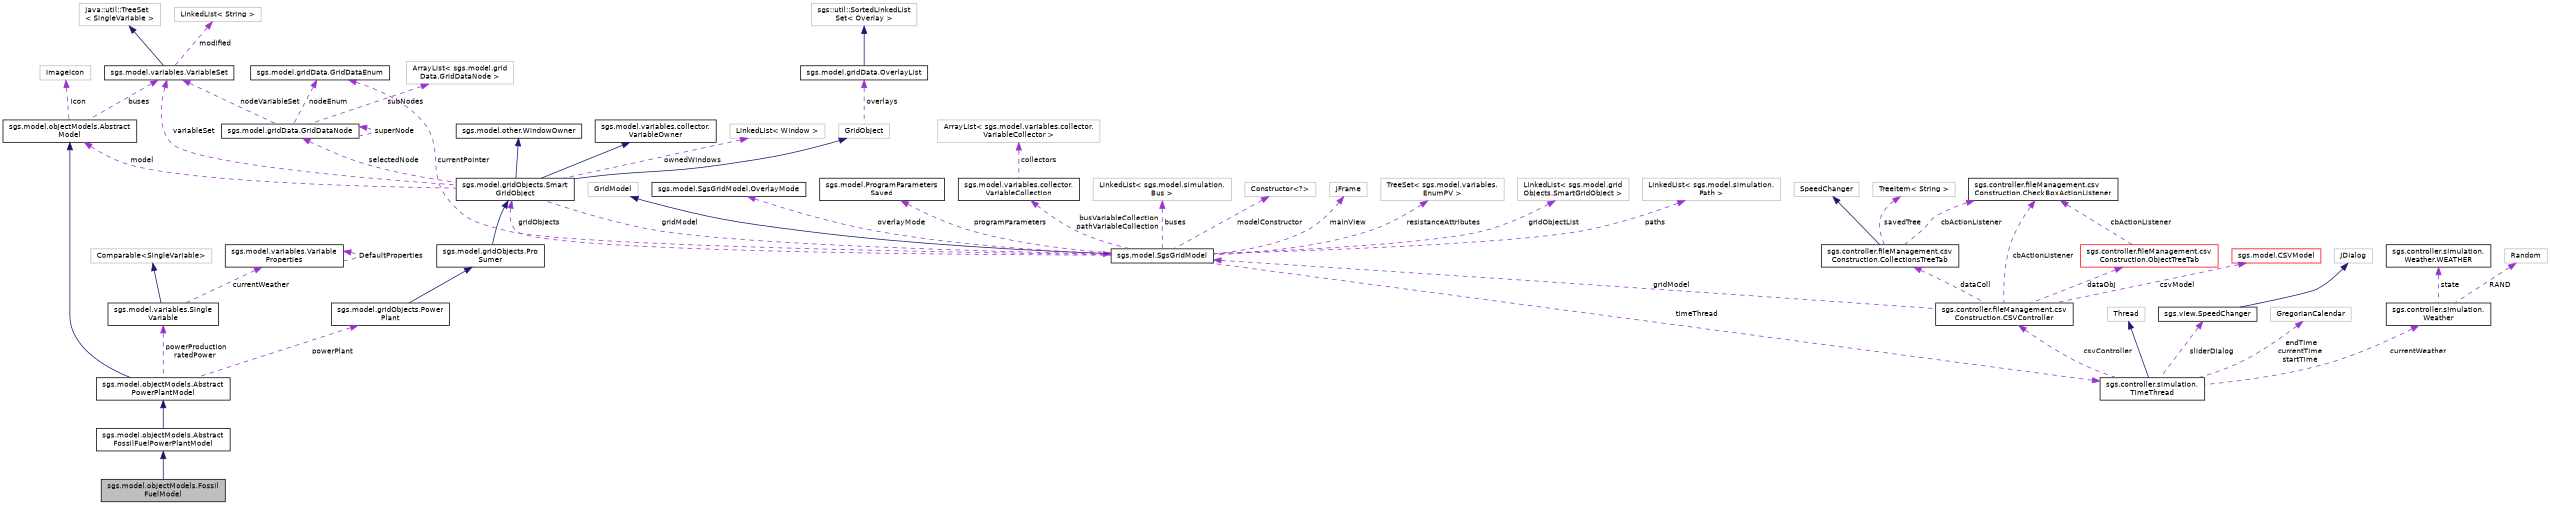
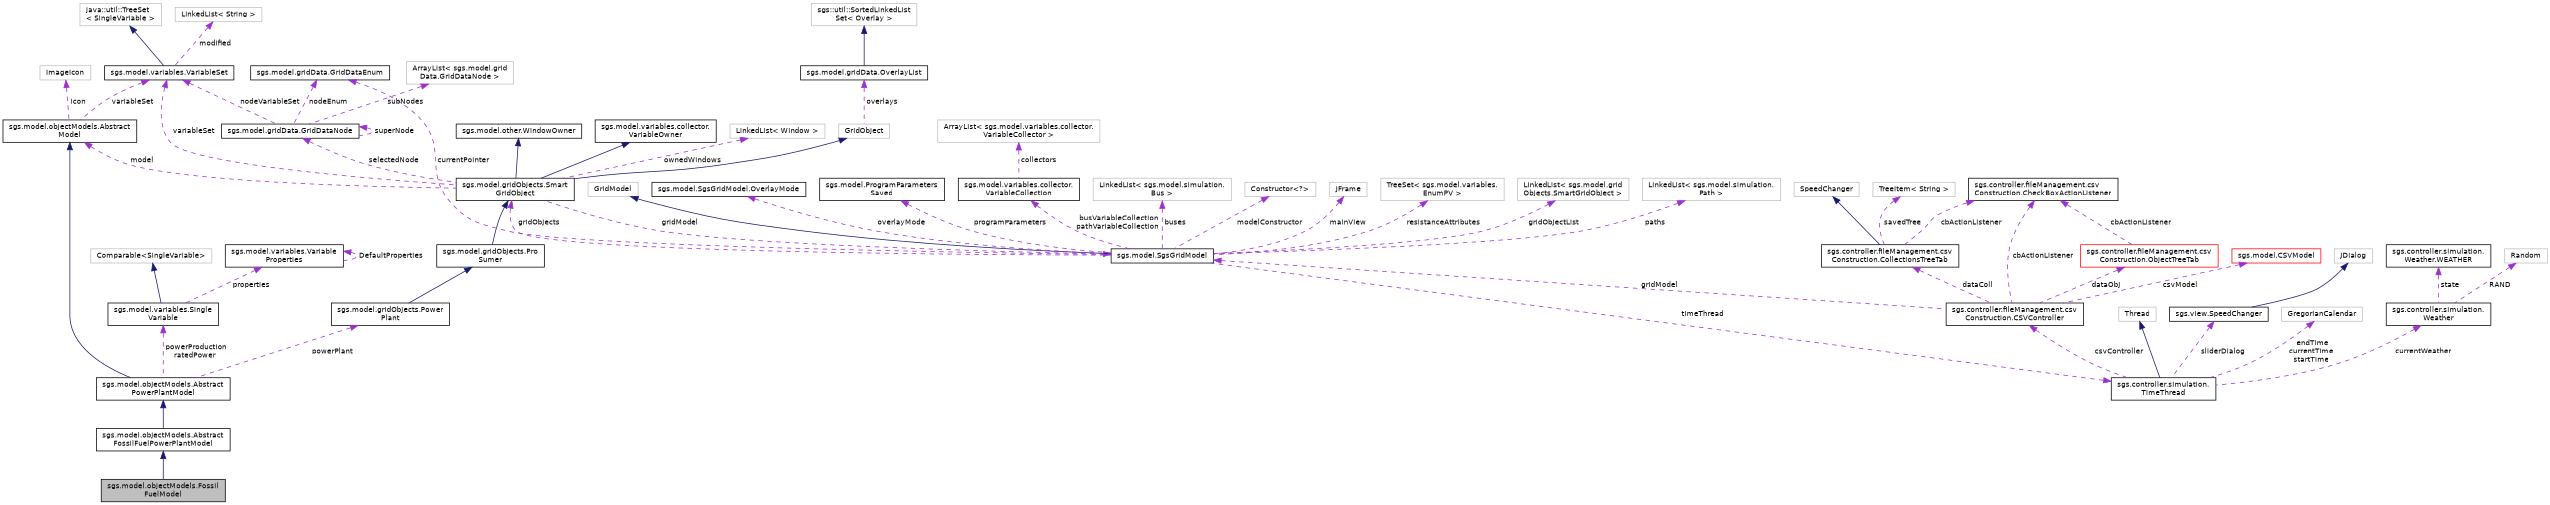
(138, 102) -> (132, 102)
(260, 285) -> (250, 285)
